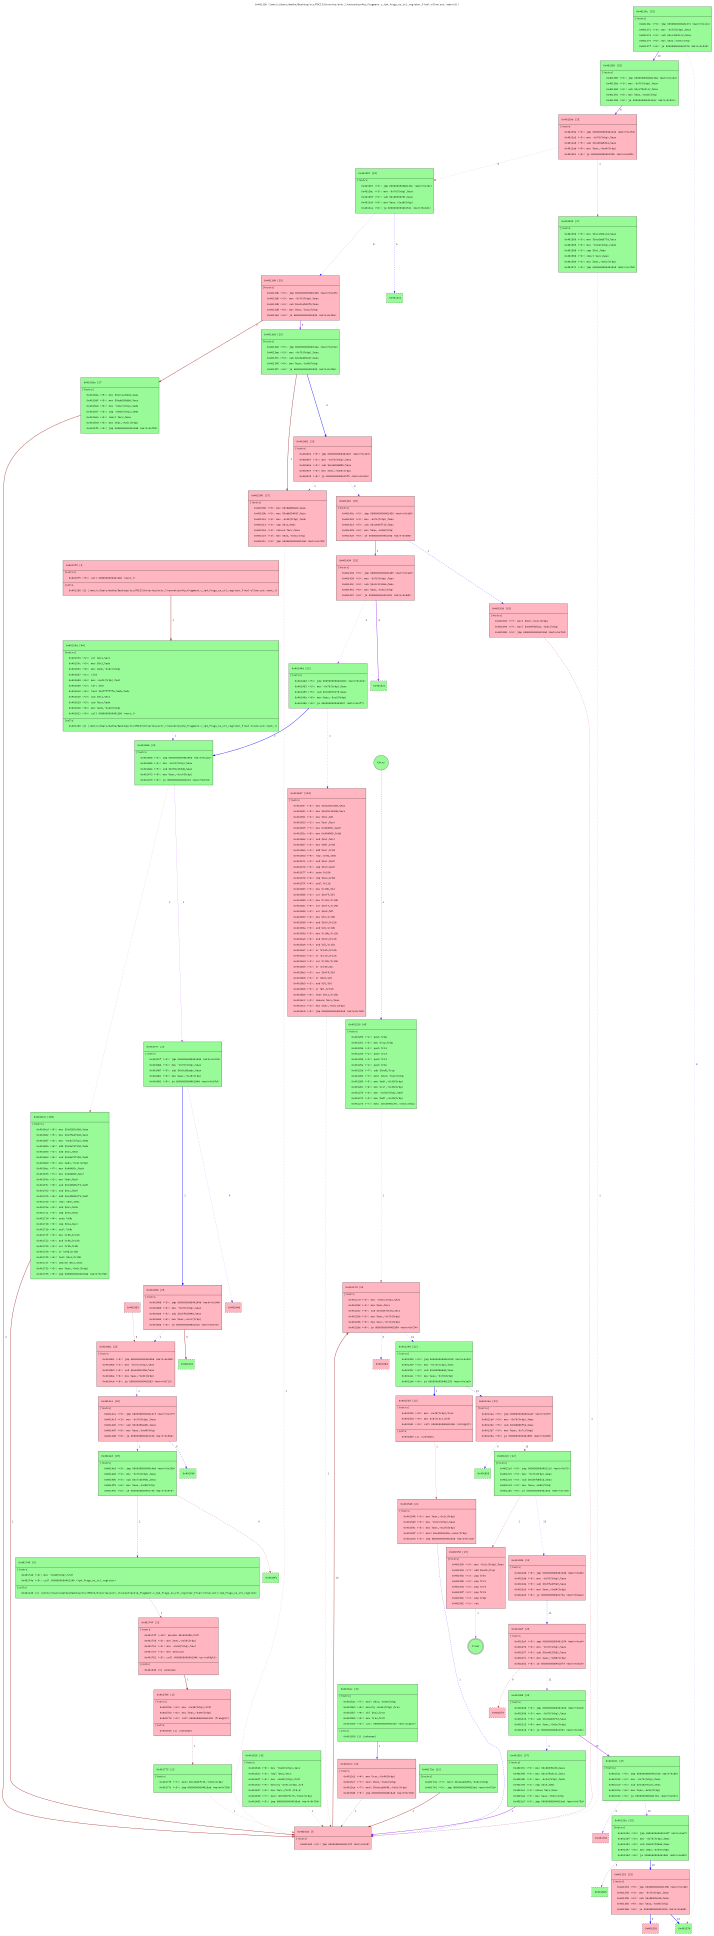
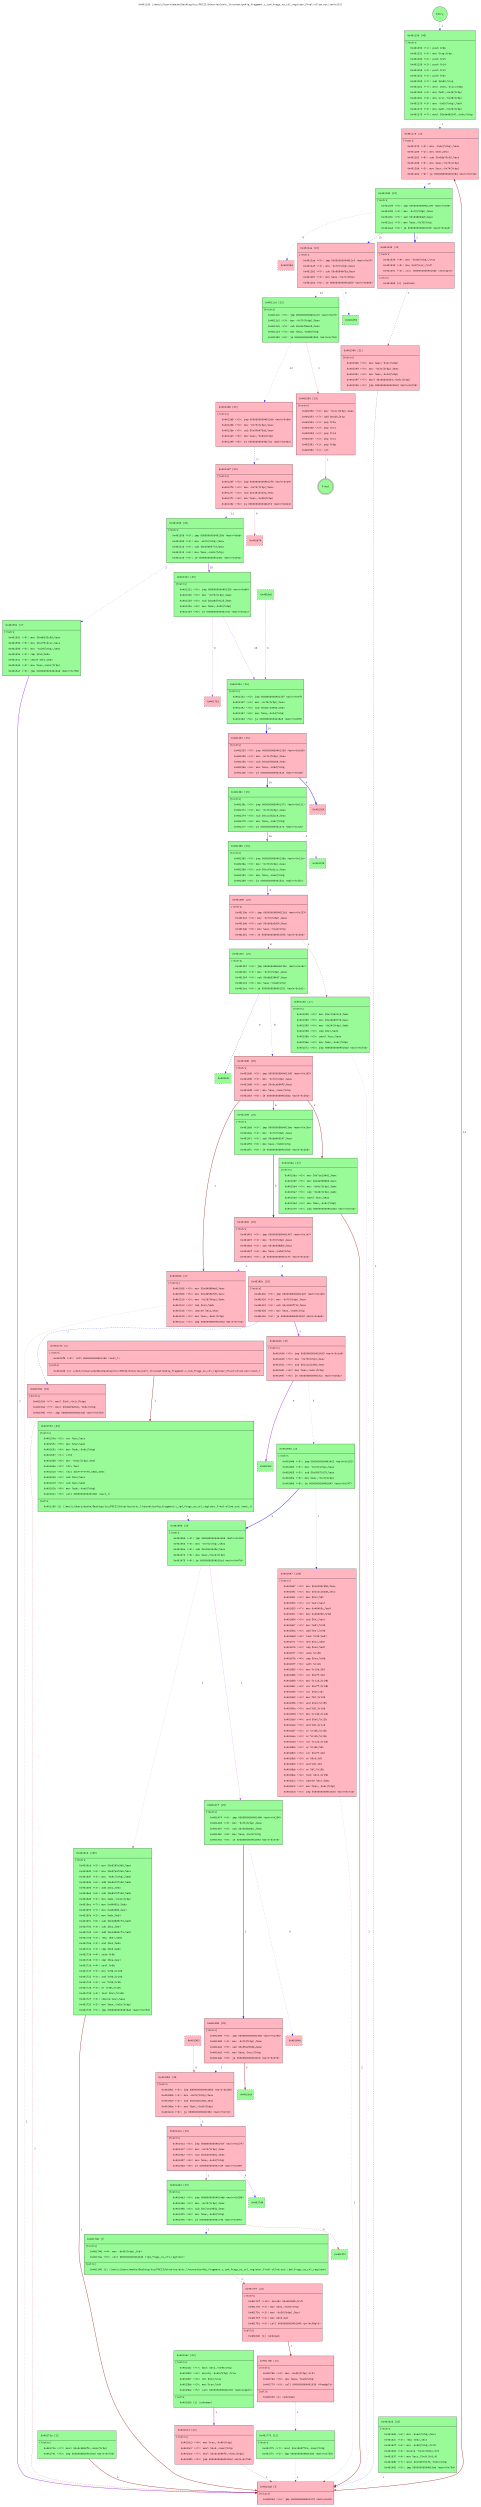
(289, 431) -> (208, 1182)
(381, 1345) -> (325, 225)
(608, 1872) -> (265, 638)
(674, 1918) -> (267, 782)
